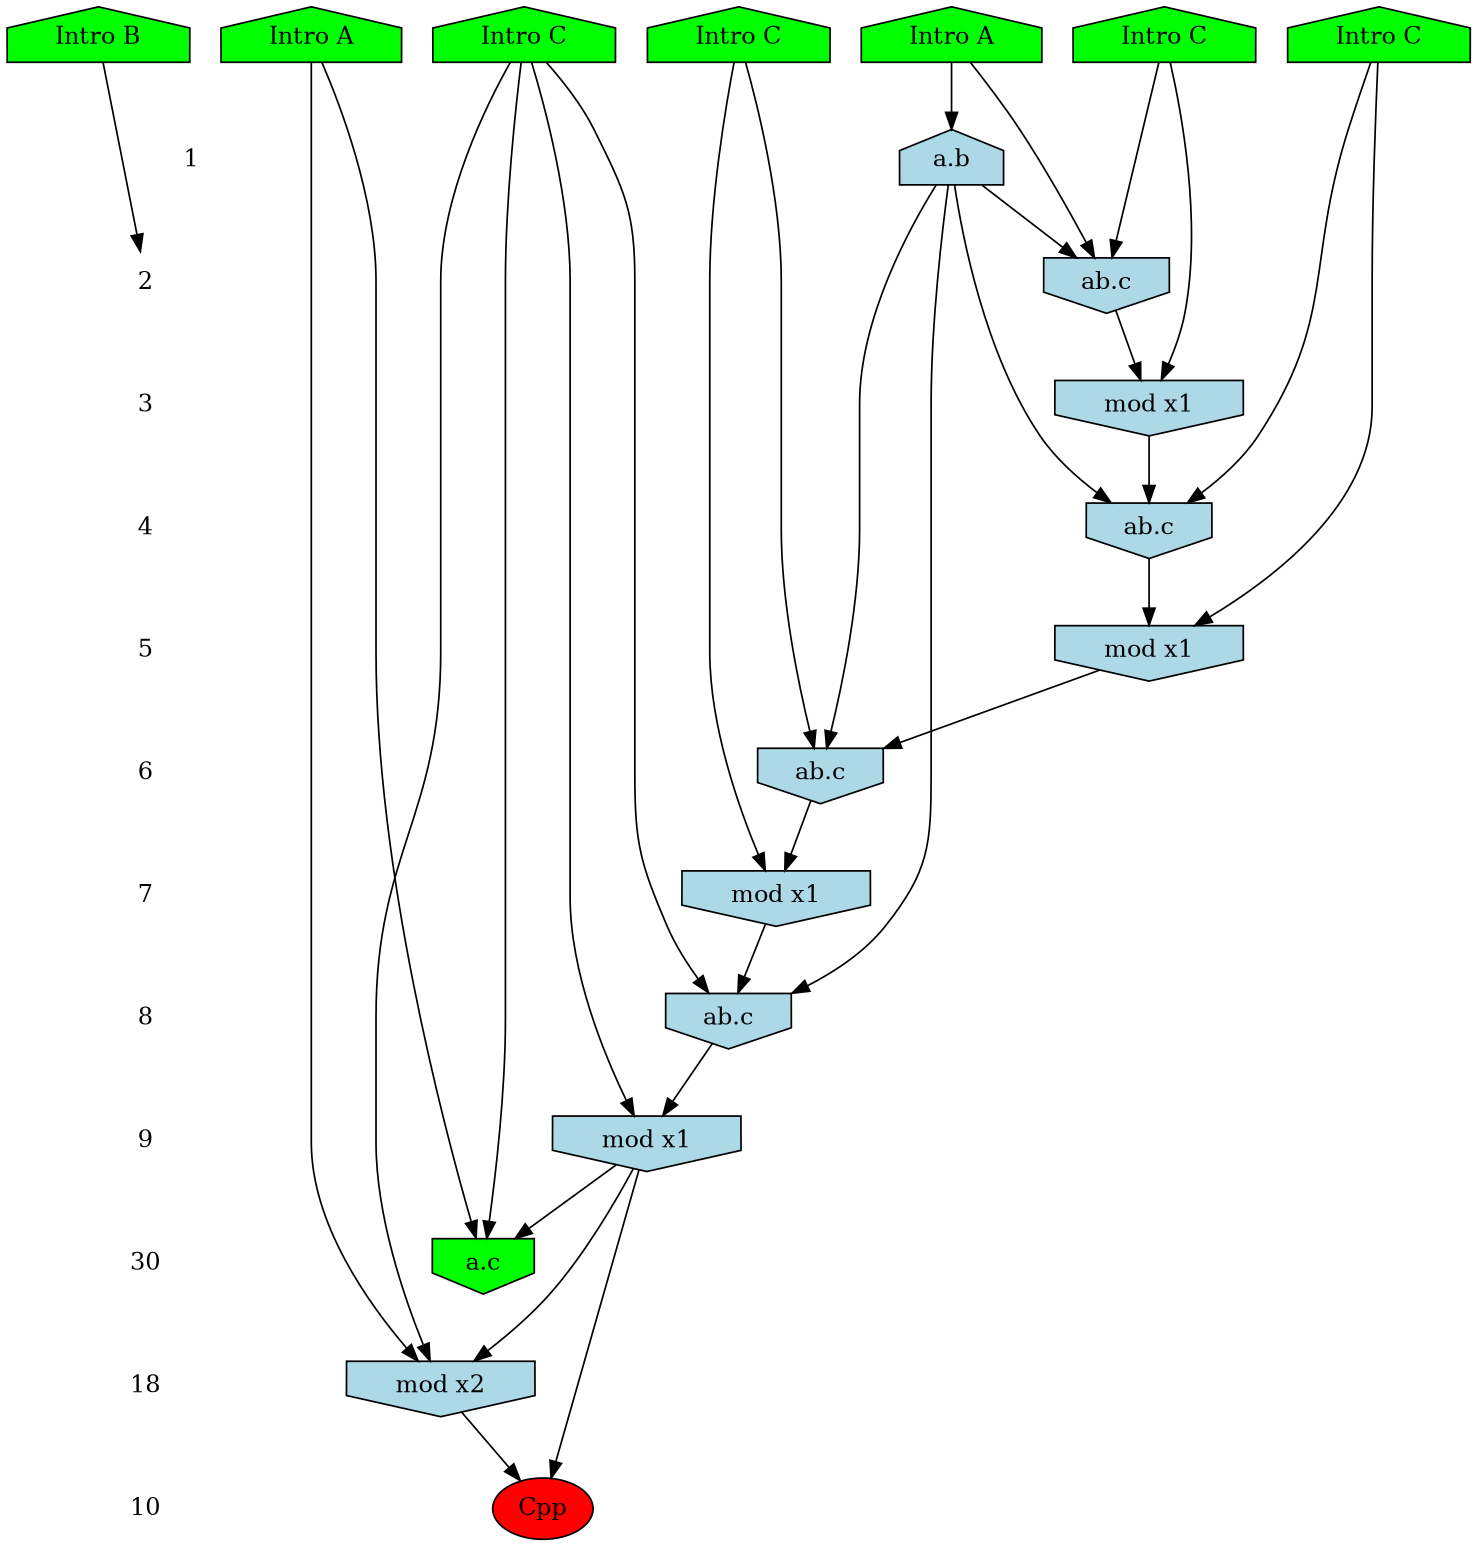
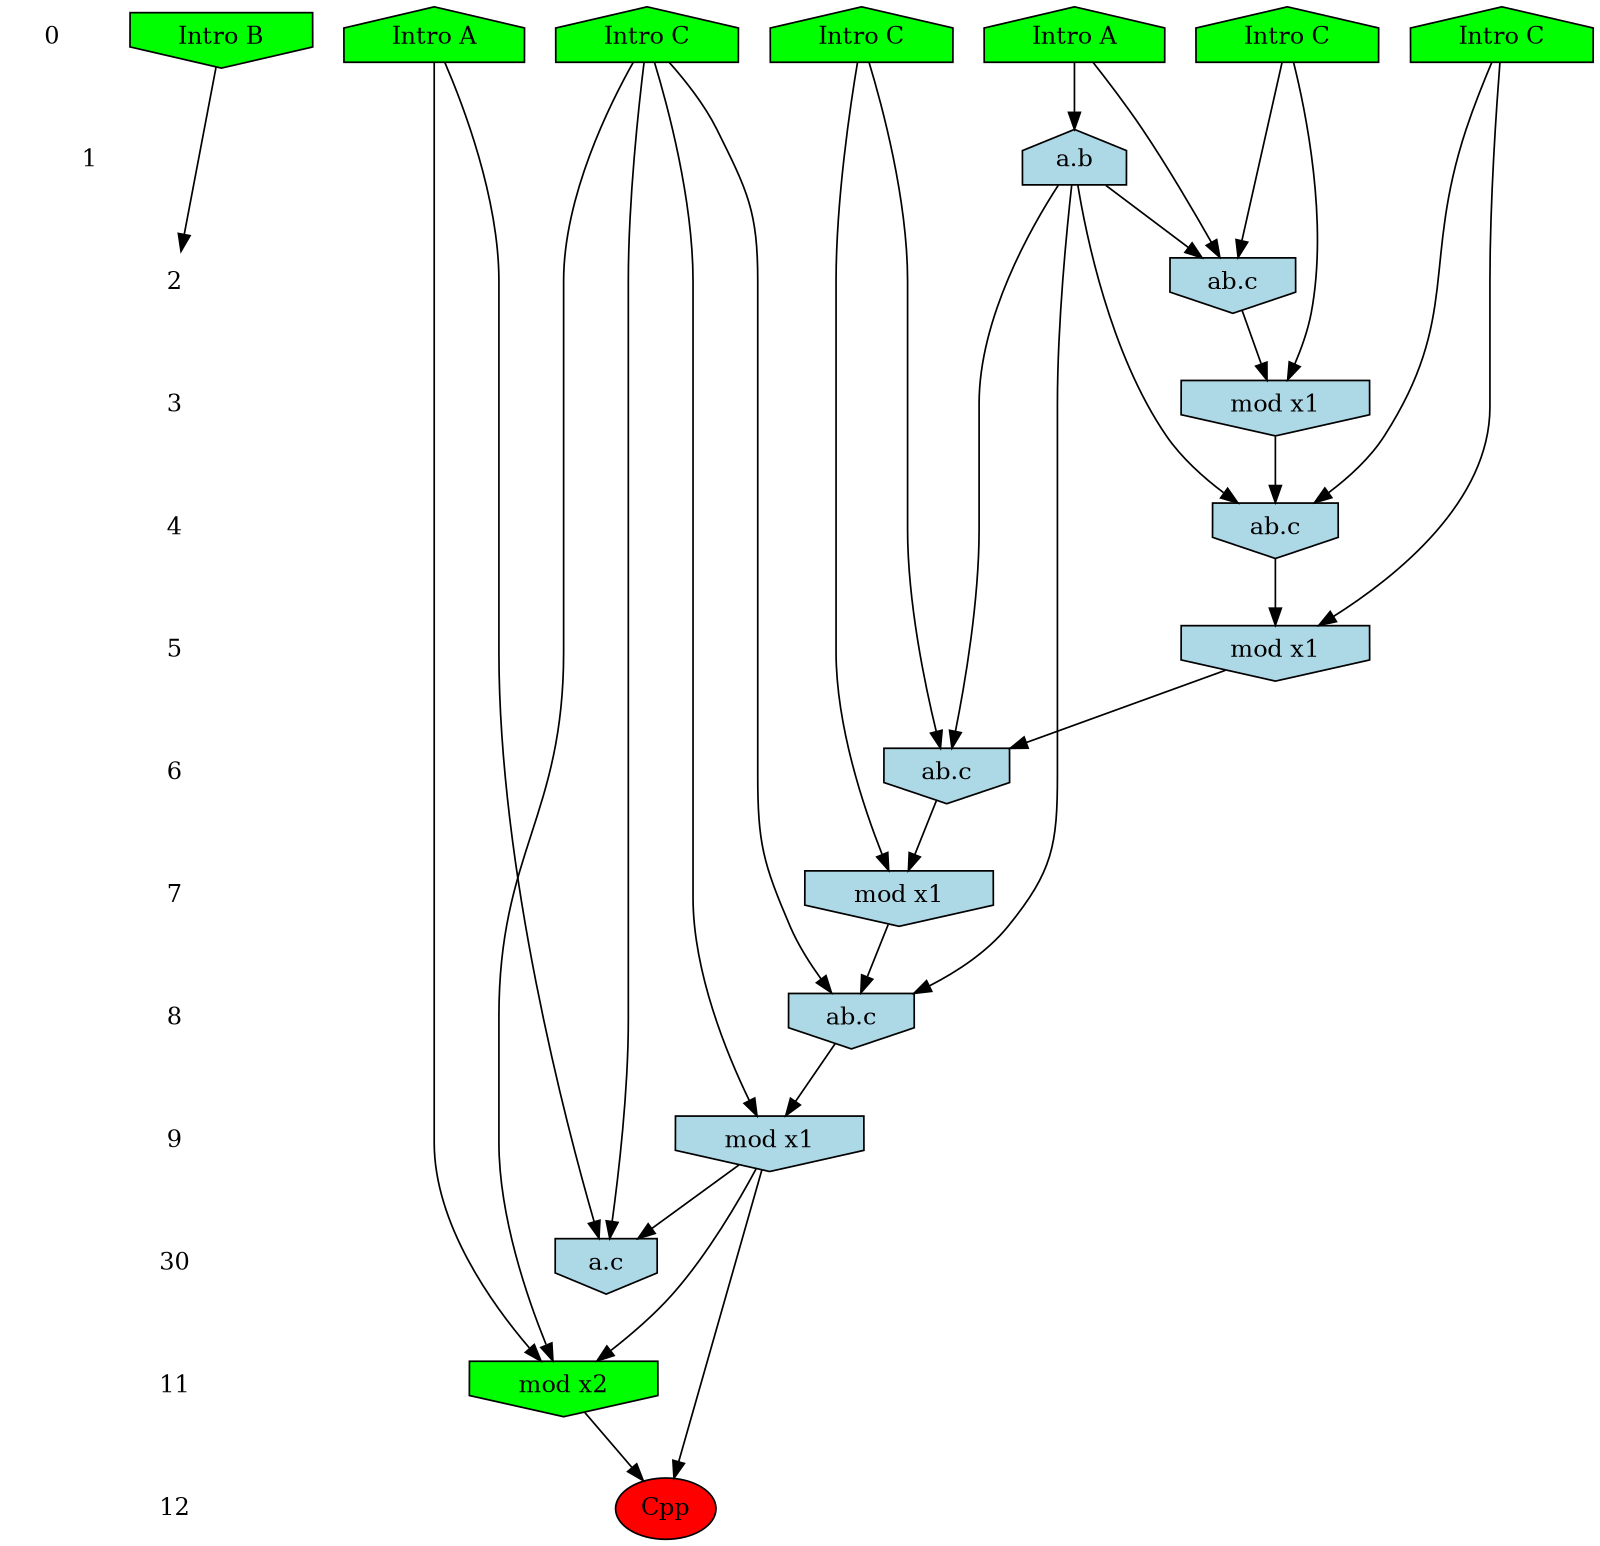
none -> (53, 37)
(98, 37) -> (221, 37)
(483, 1263) -> (606, 1263)
(146, 1386) -> (175, 1386)
(441, 1386) -> (564, 1386)
(146, 1509) -> (175, 1509)
